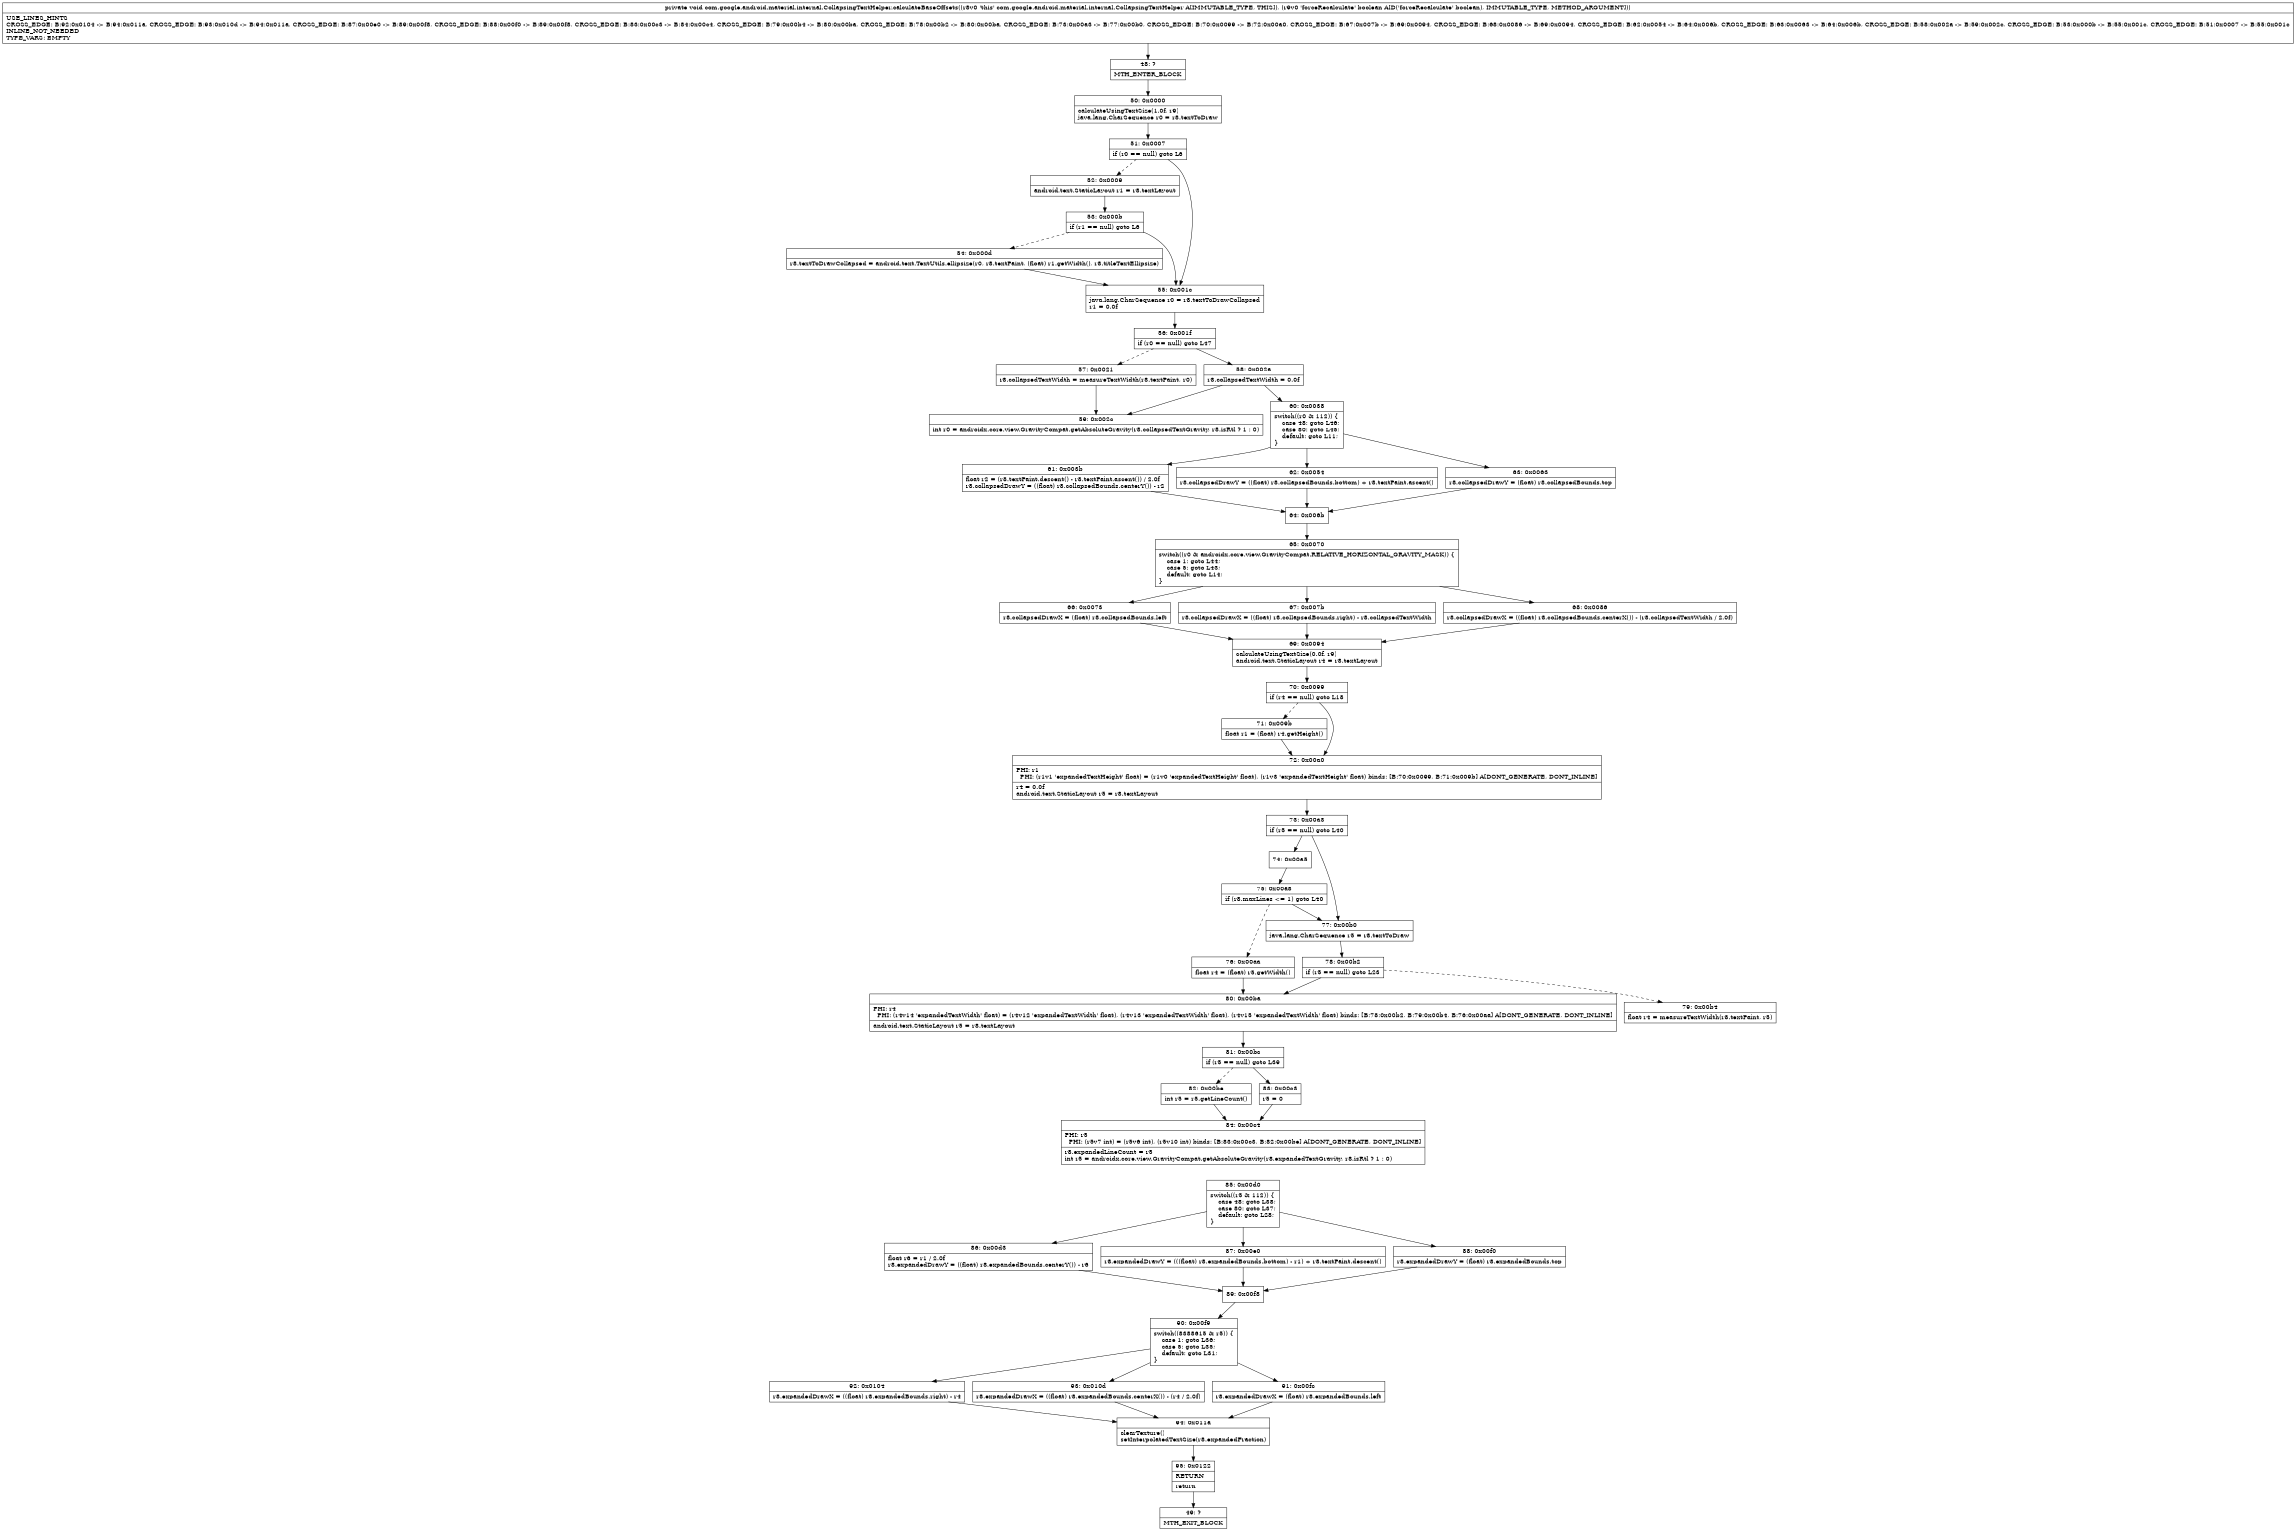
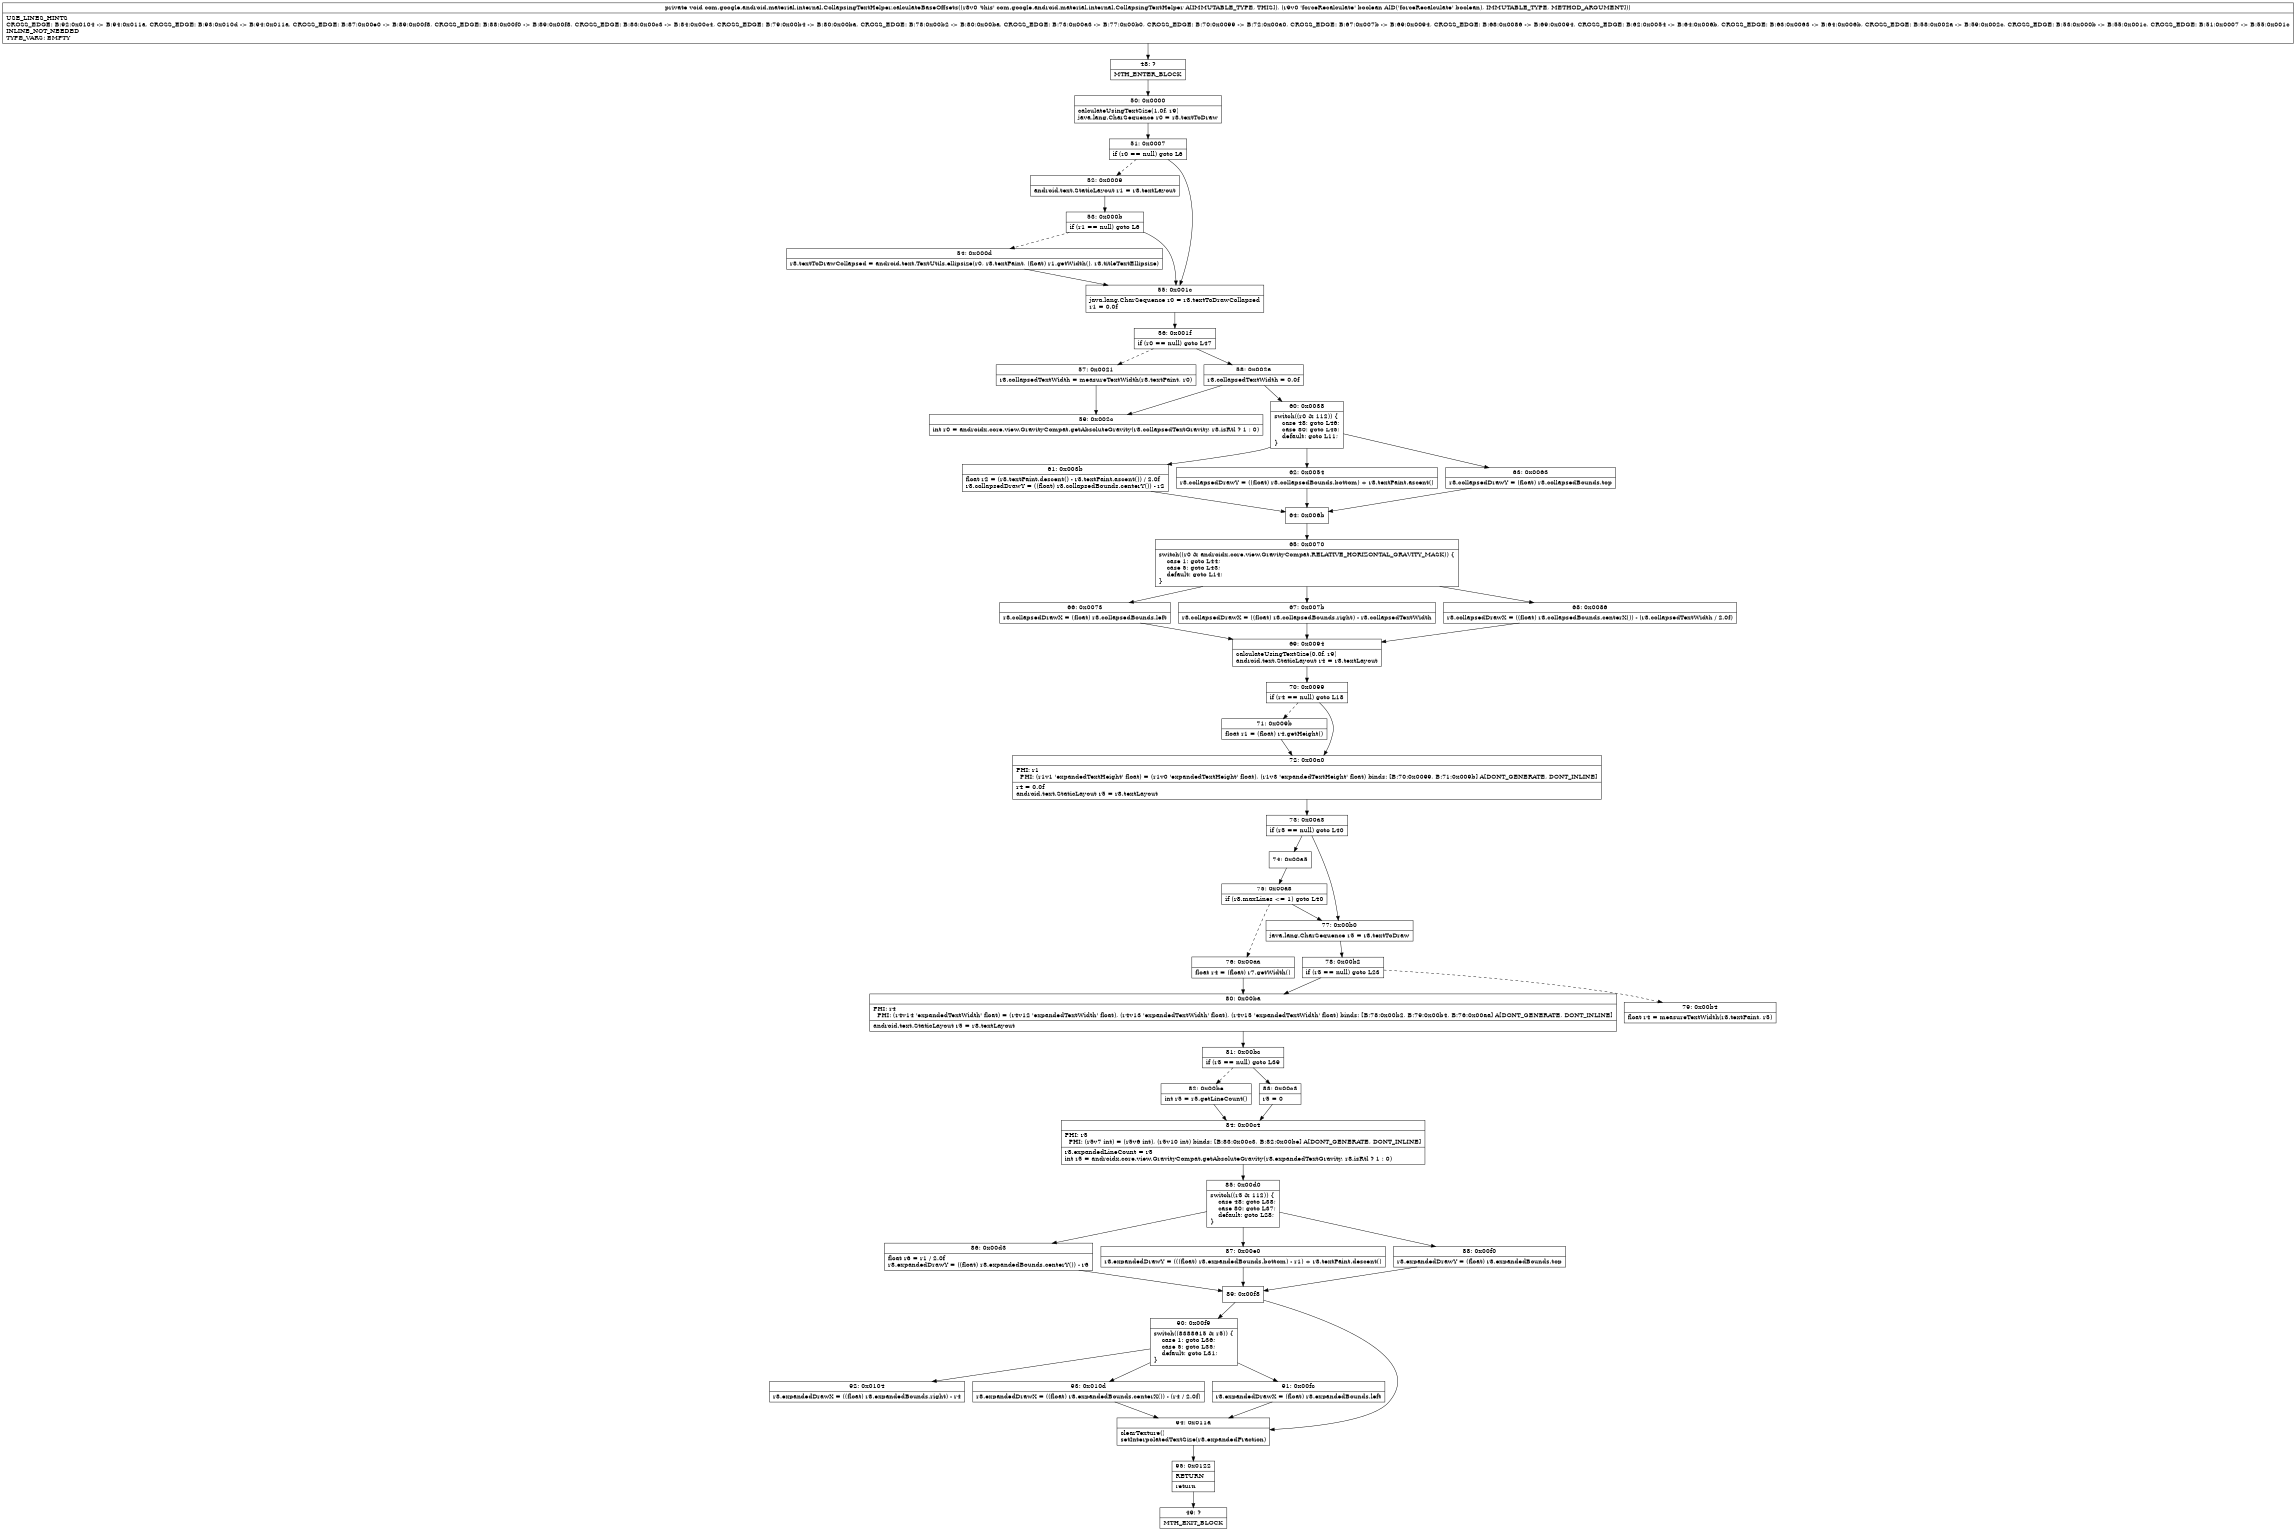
(1243, 973) -> (1243, 973)
none -> (1243, 1170)
(1030, 1412) -> (1395, 1371)
